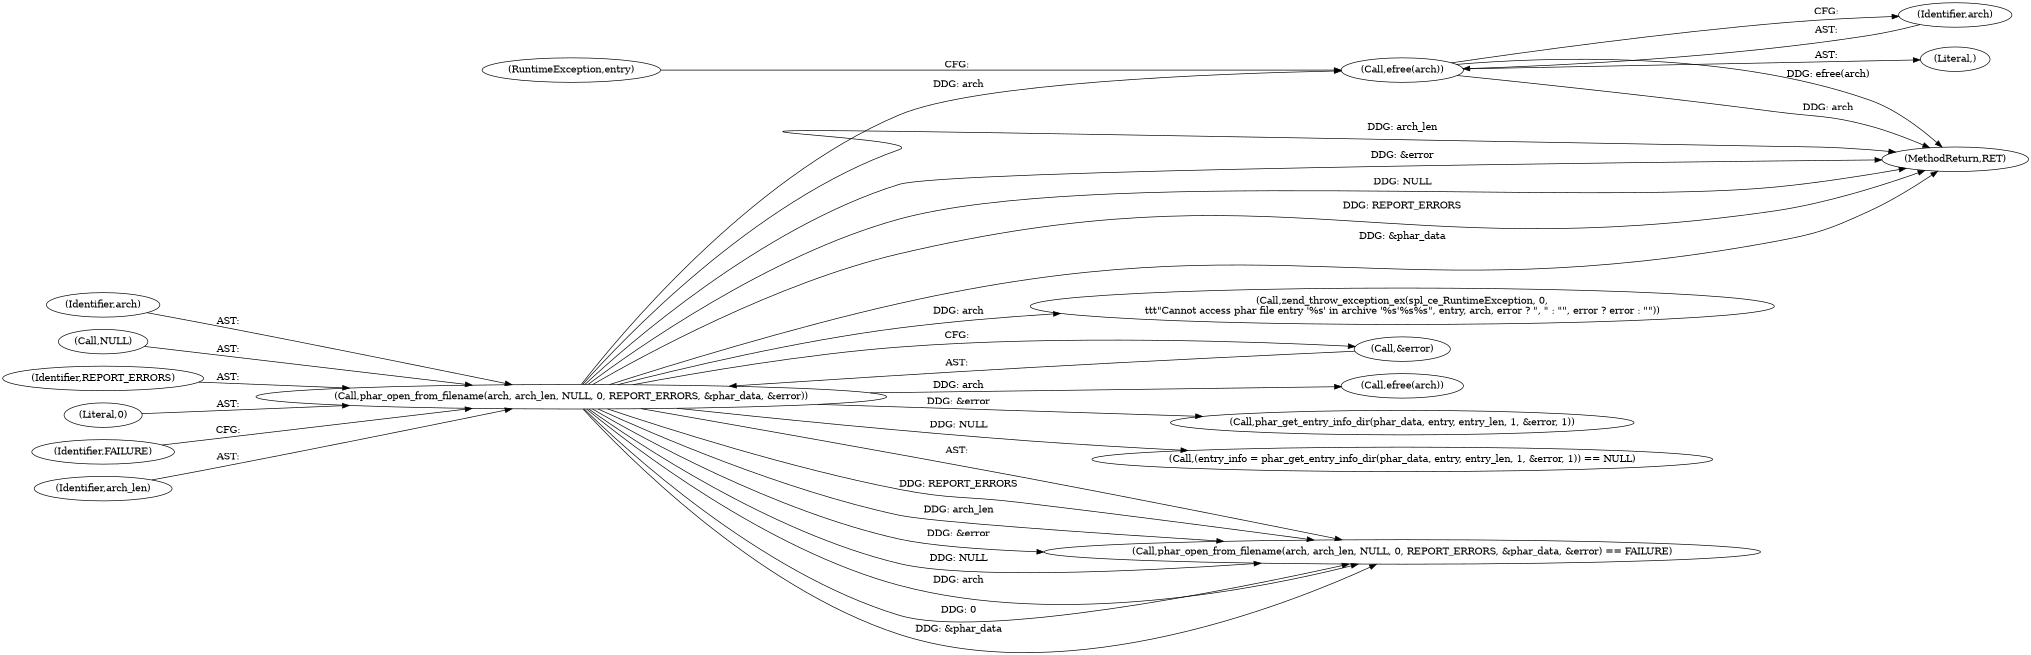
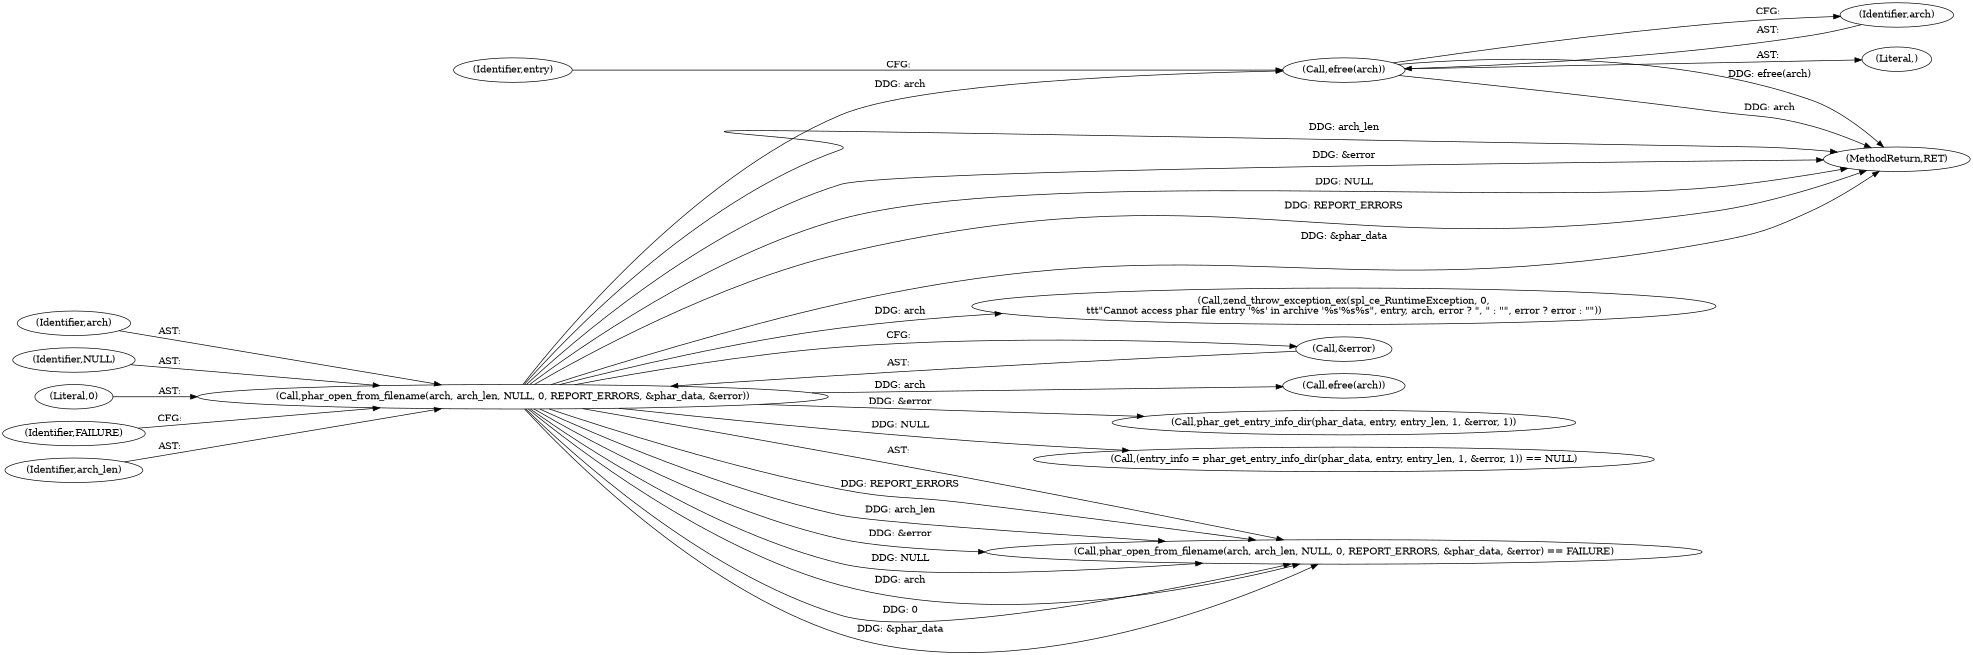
(571, 70) -> (513, 70)
(103, 342) -> (74, 360)
(103, 378) -> none
